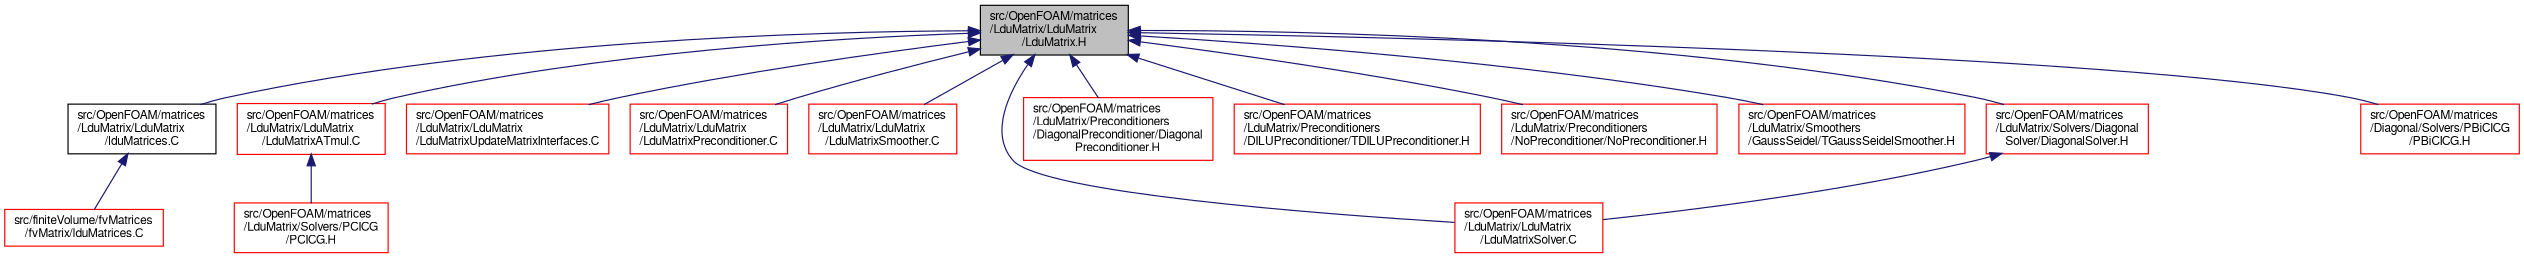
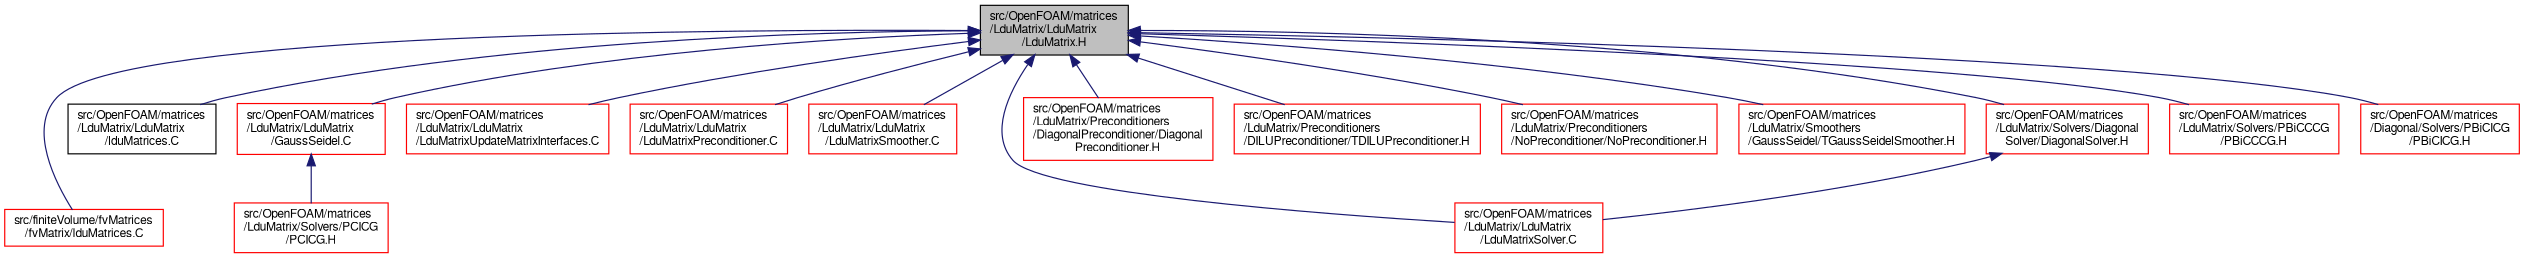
(311, 129) -> (311, 129)
none -> (2254, 129)
(108, 187) -> (448, 39)
